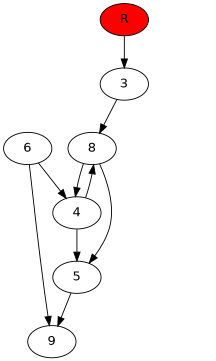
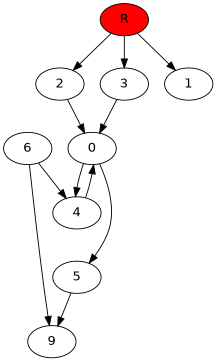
none -> (60, 84)
none -> (189, 84)
(92, 148) -> (92, 148)
(77, 241) -> none
